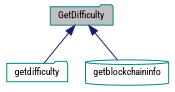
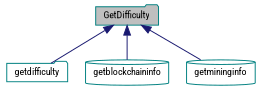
none -> (221, 73)
